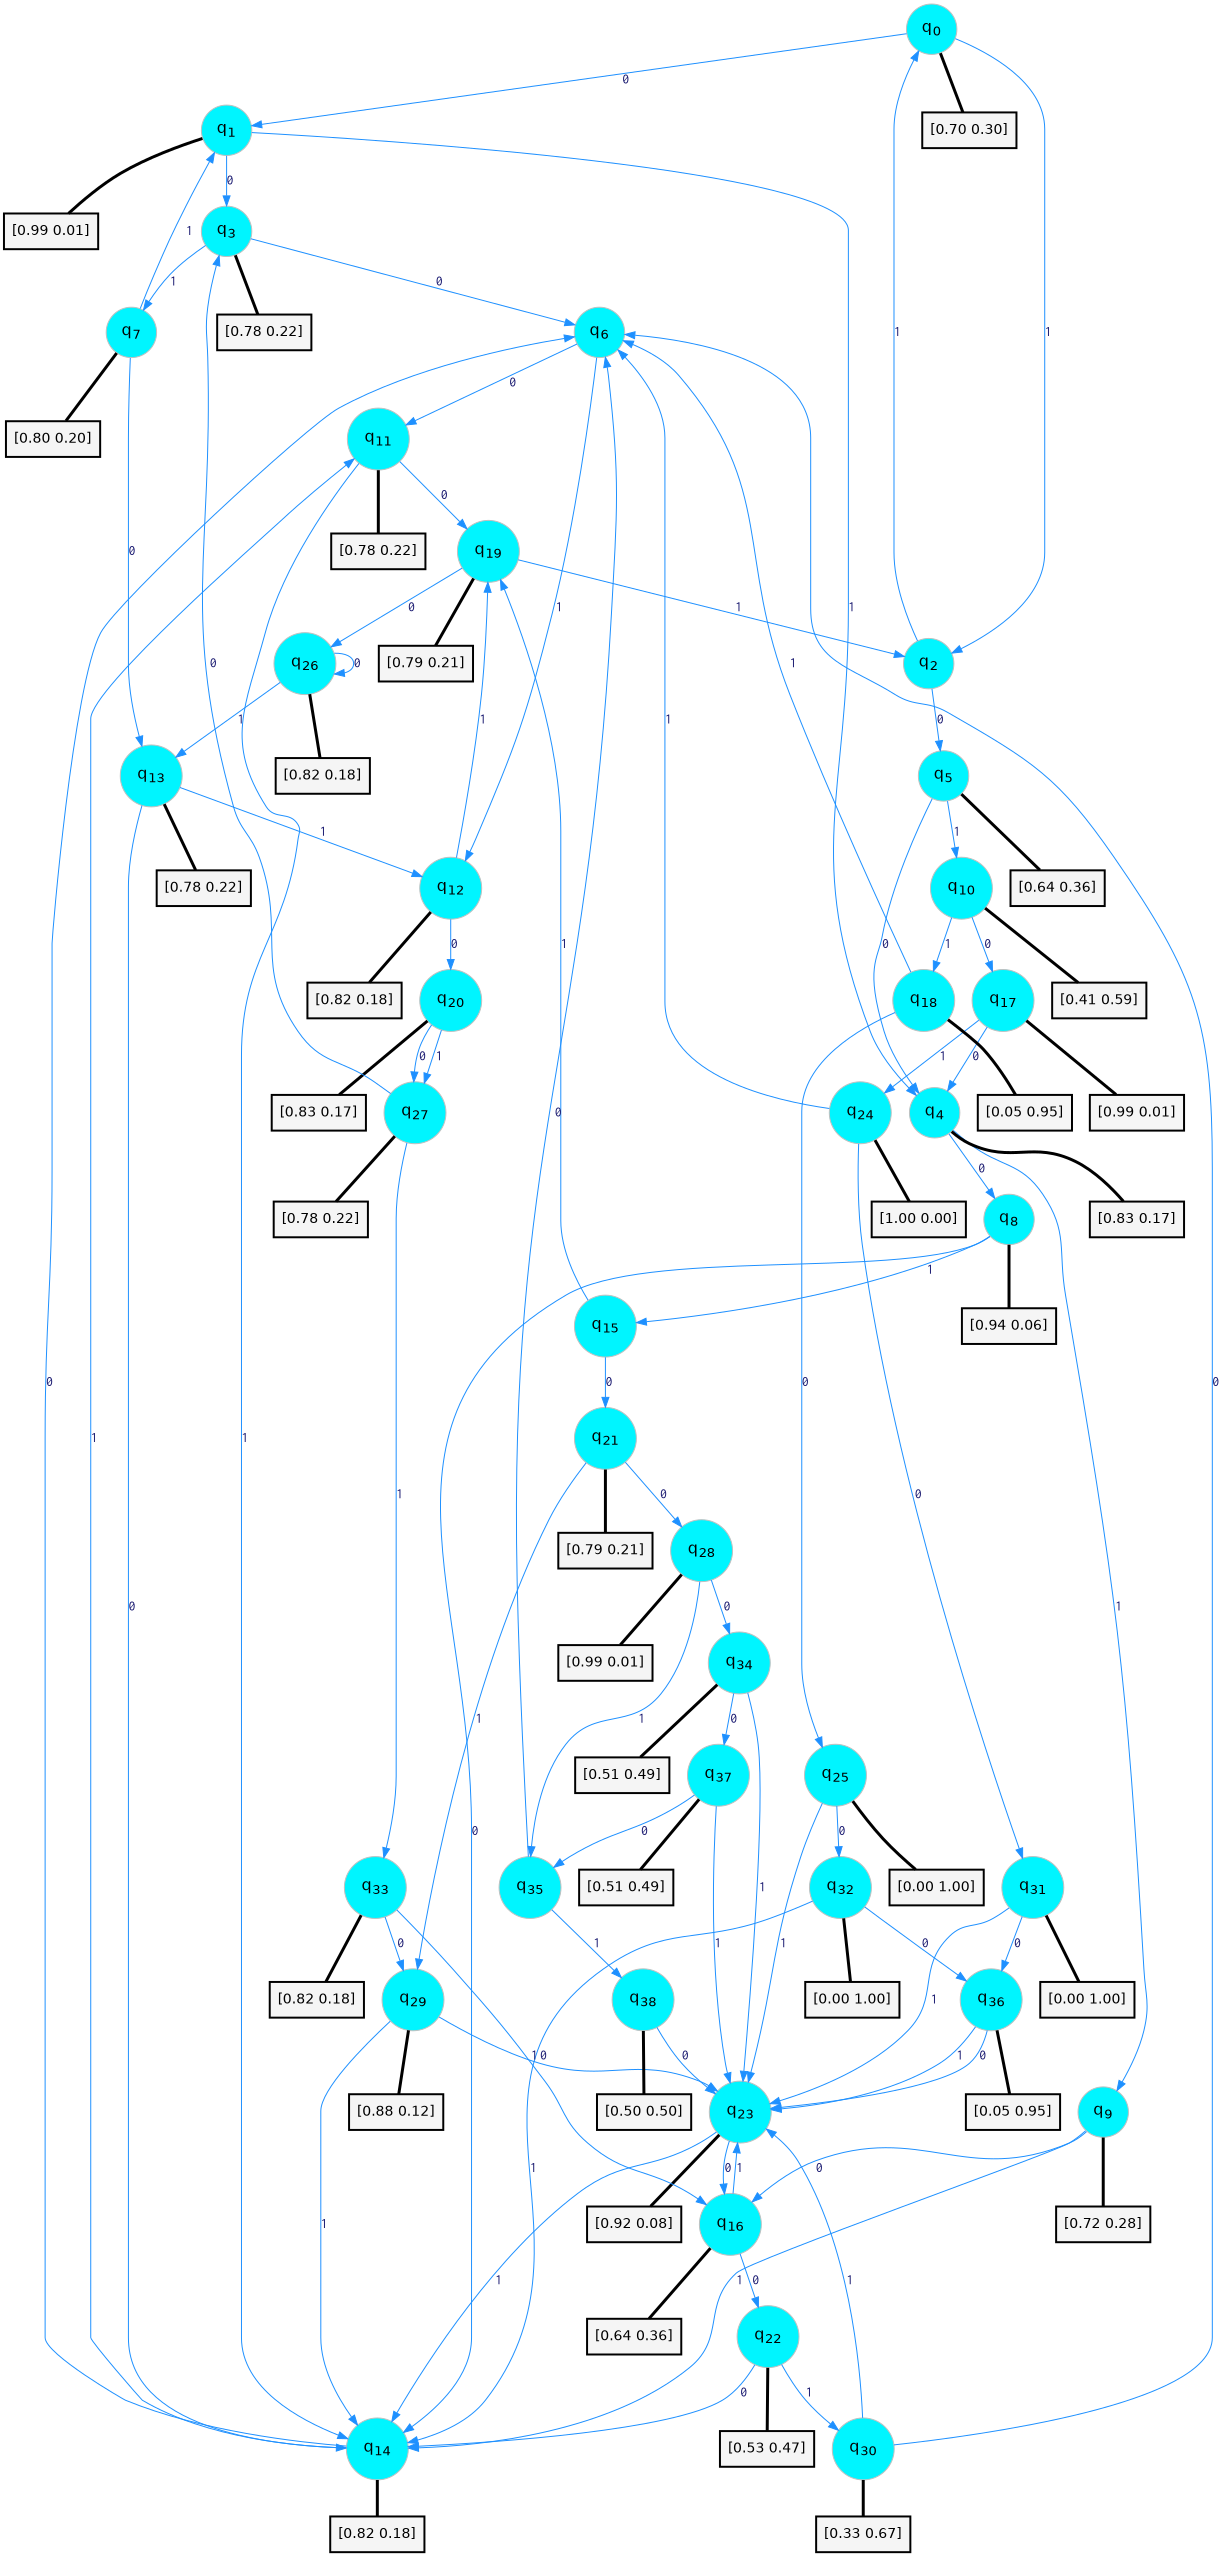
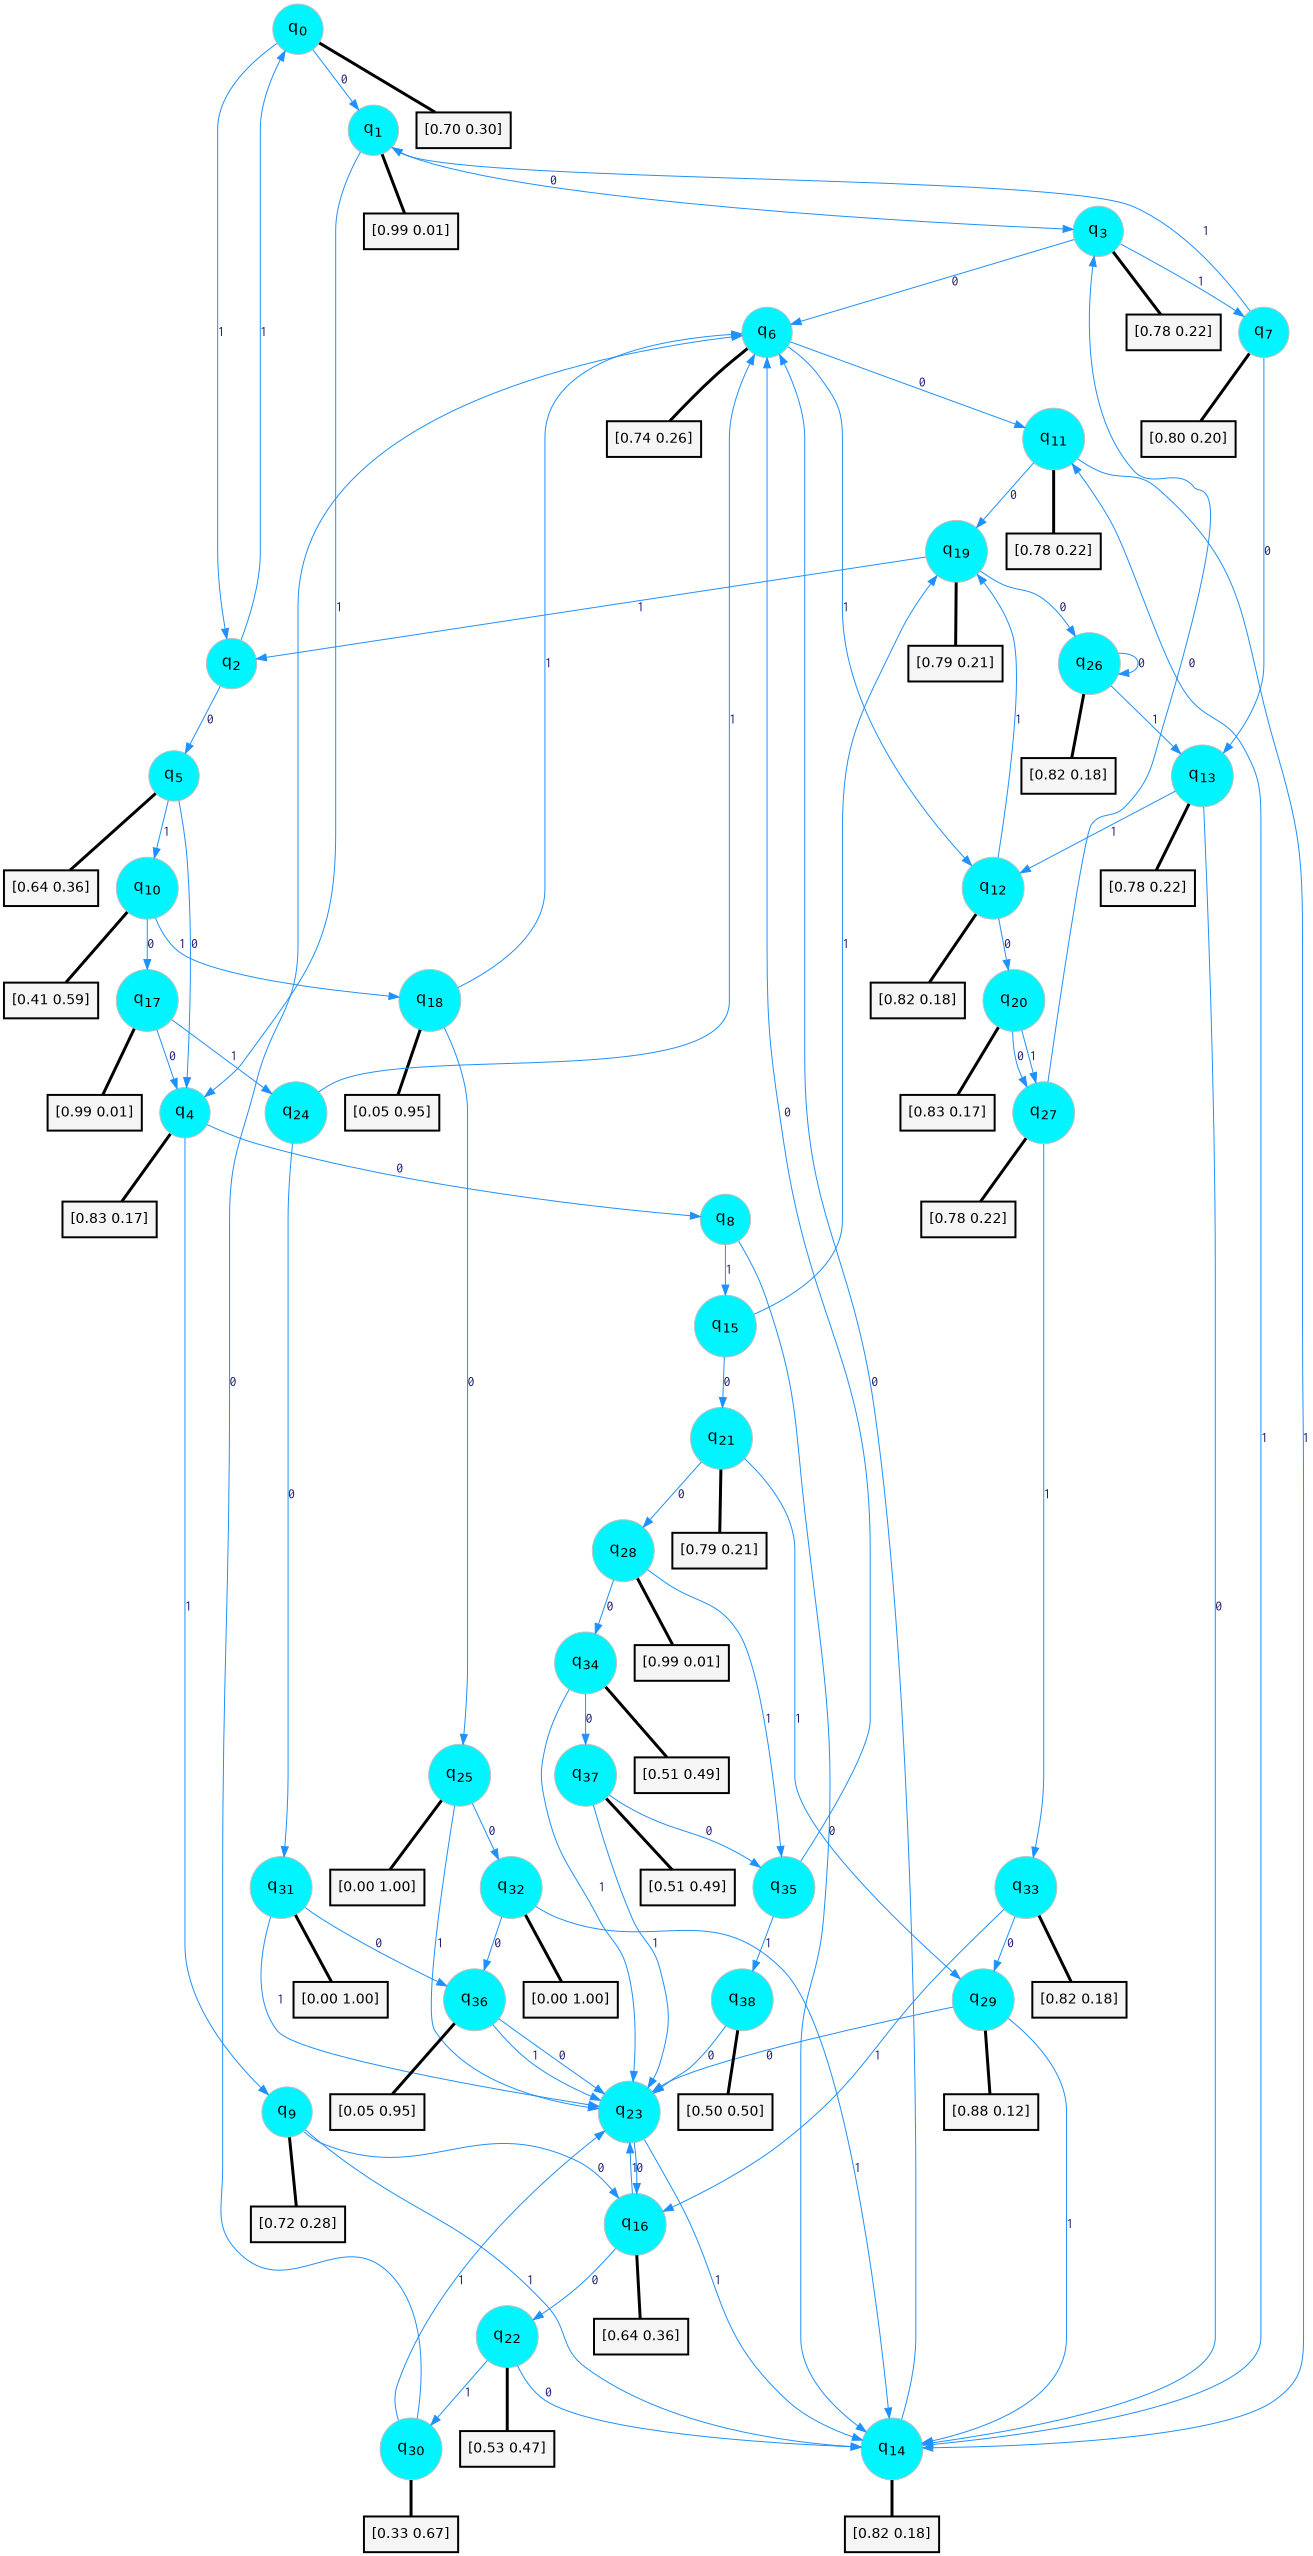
none -> (654, 439)
(919, 1219) -> none
(1009, 1326) -> none
(634, 2224) -> none
